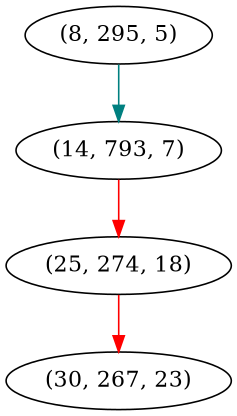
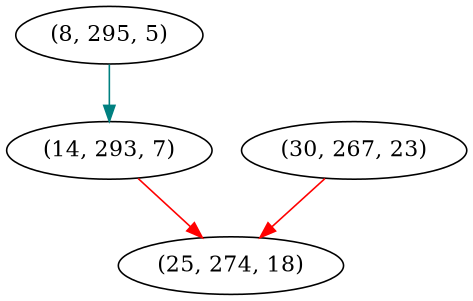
(119, 150) -> (109, 150)
(119, 315) -> (298, 203)
